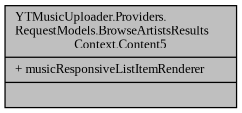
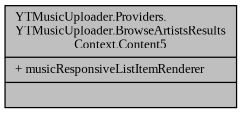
(112, 31) -> (121, 31)
